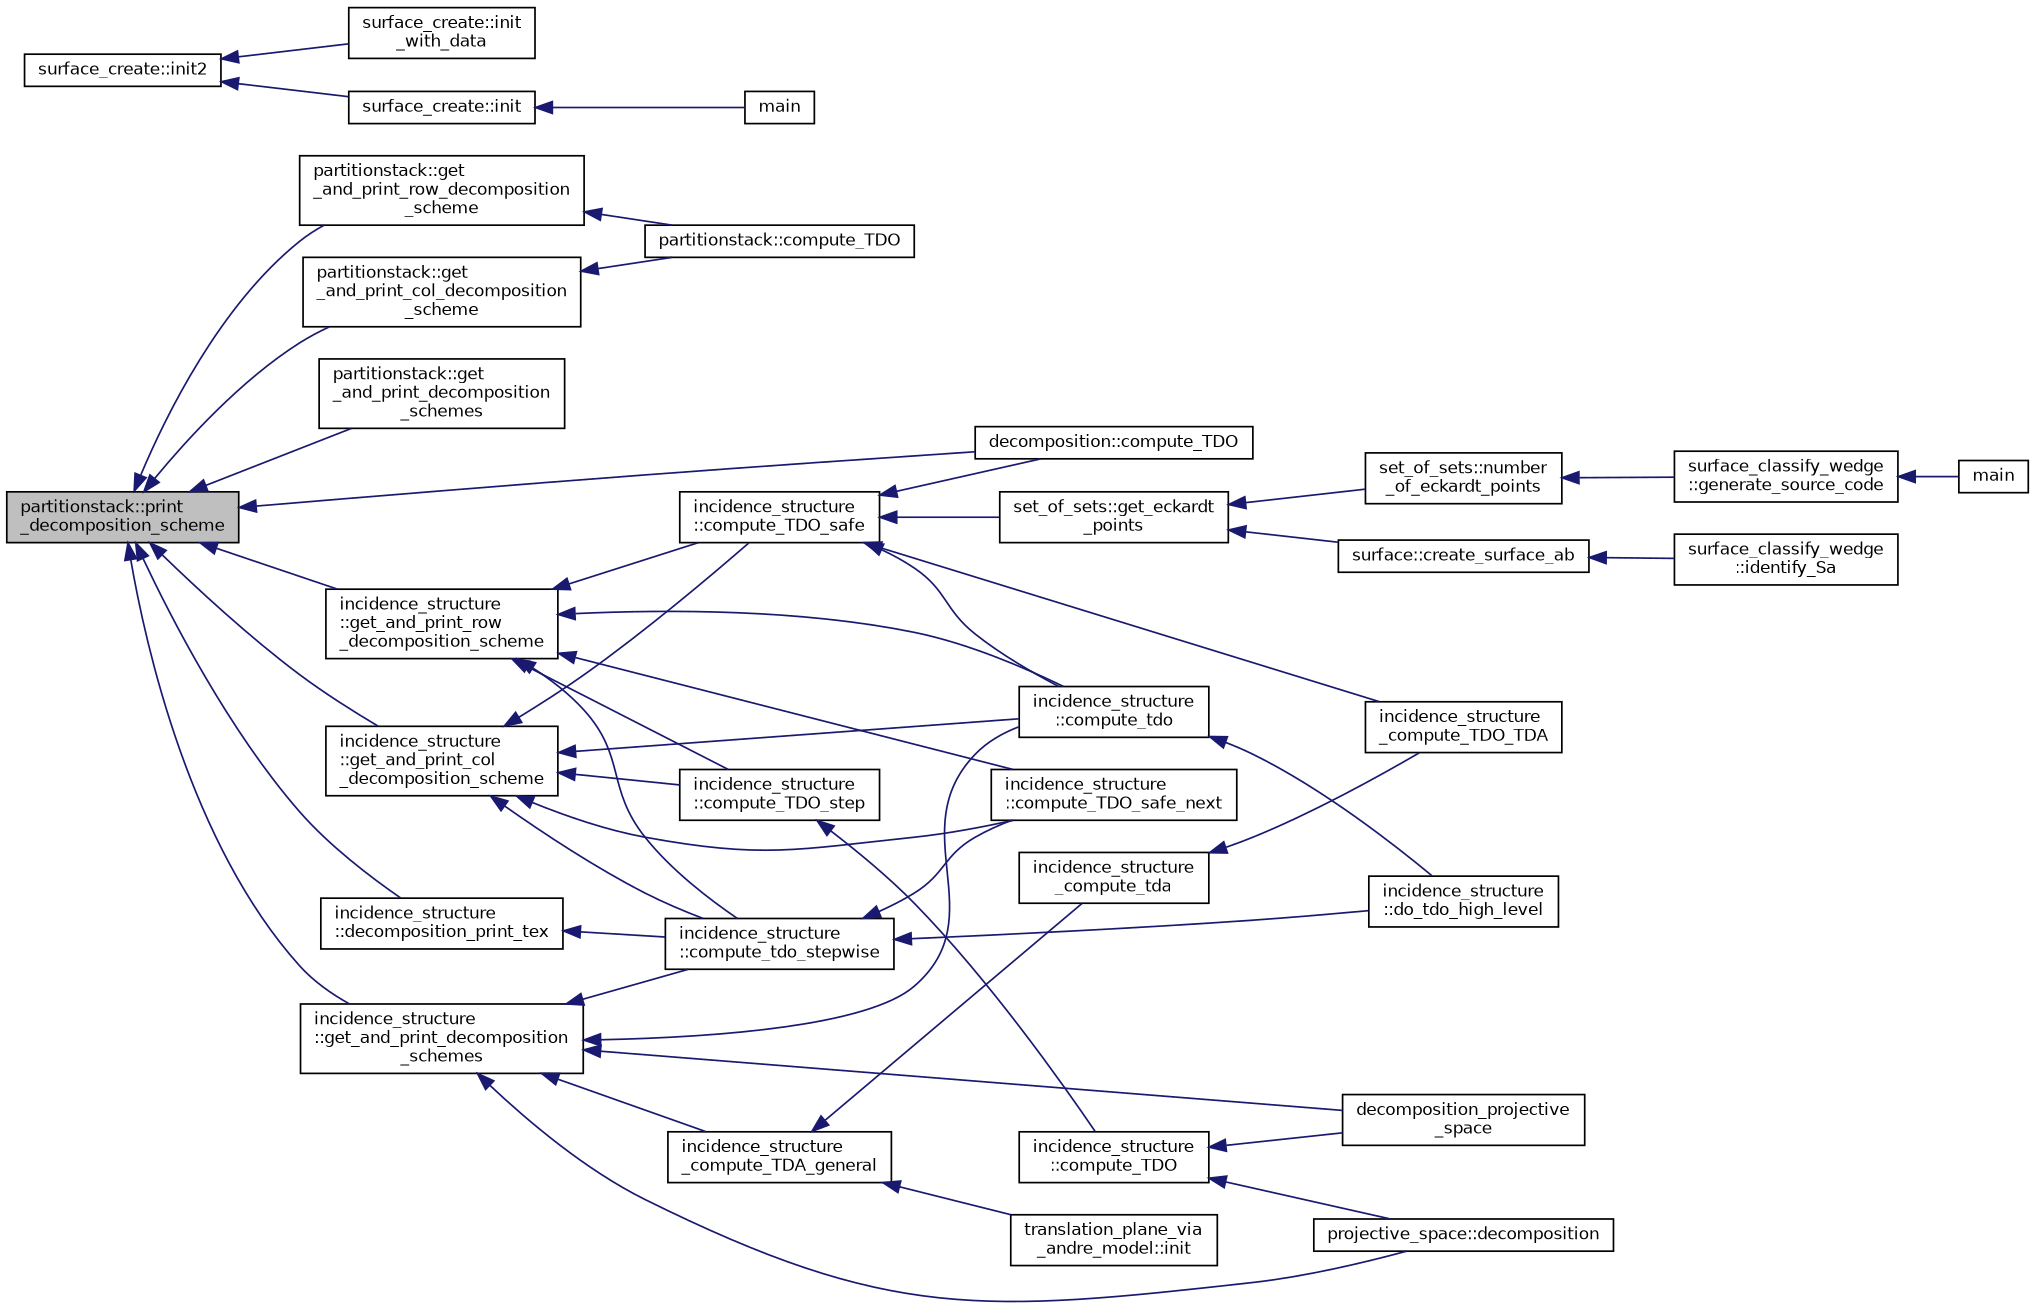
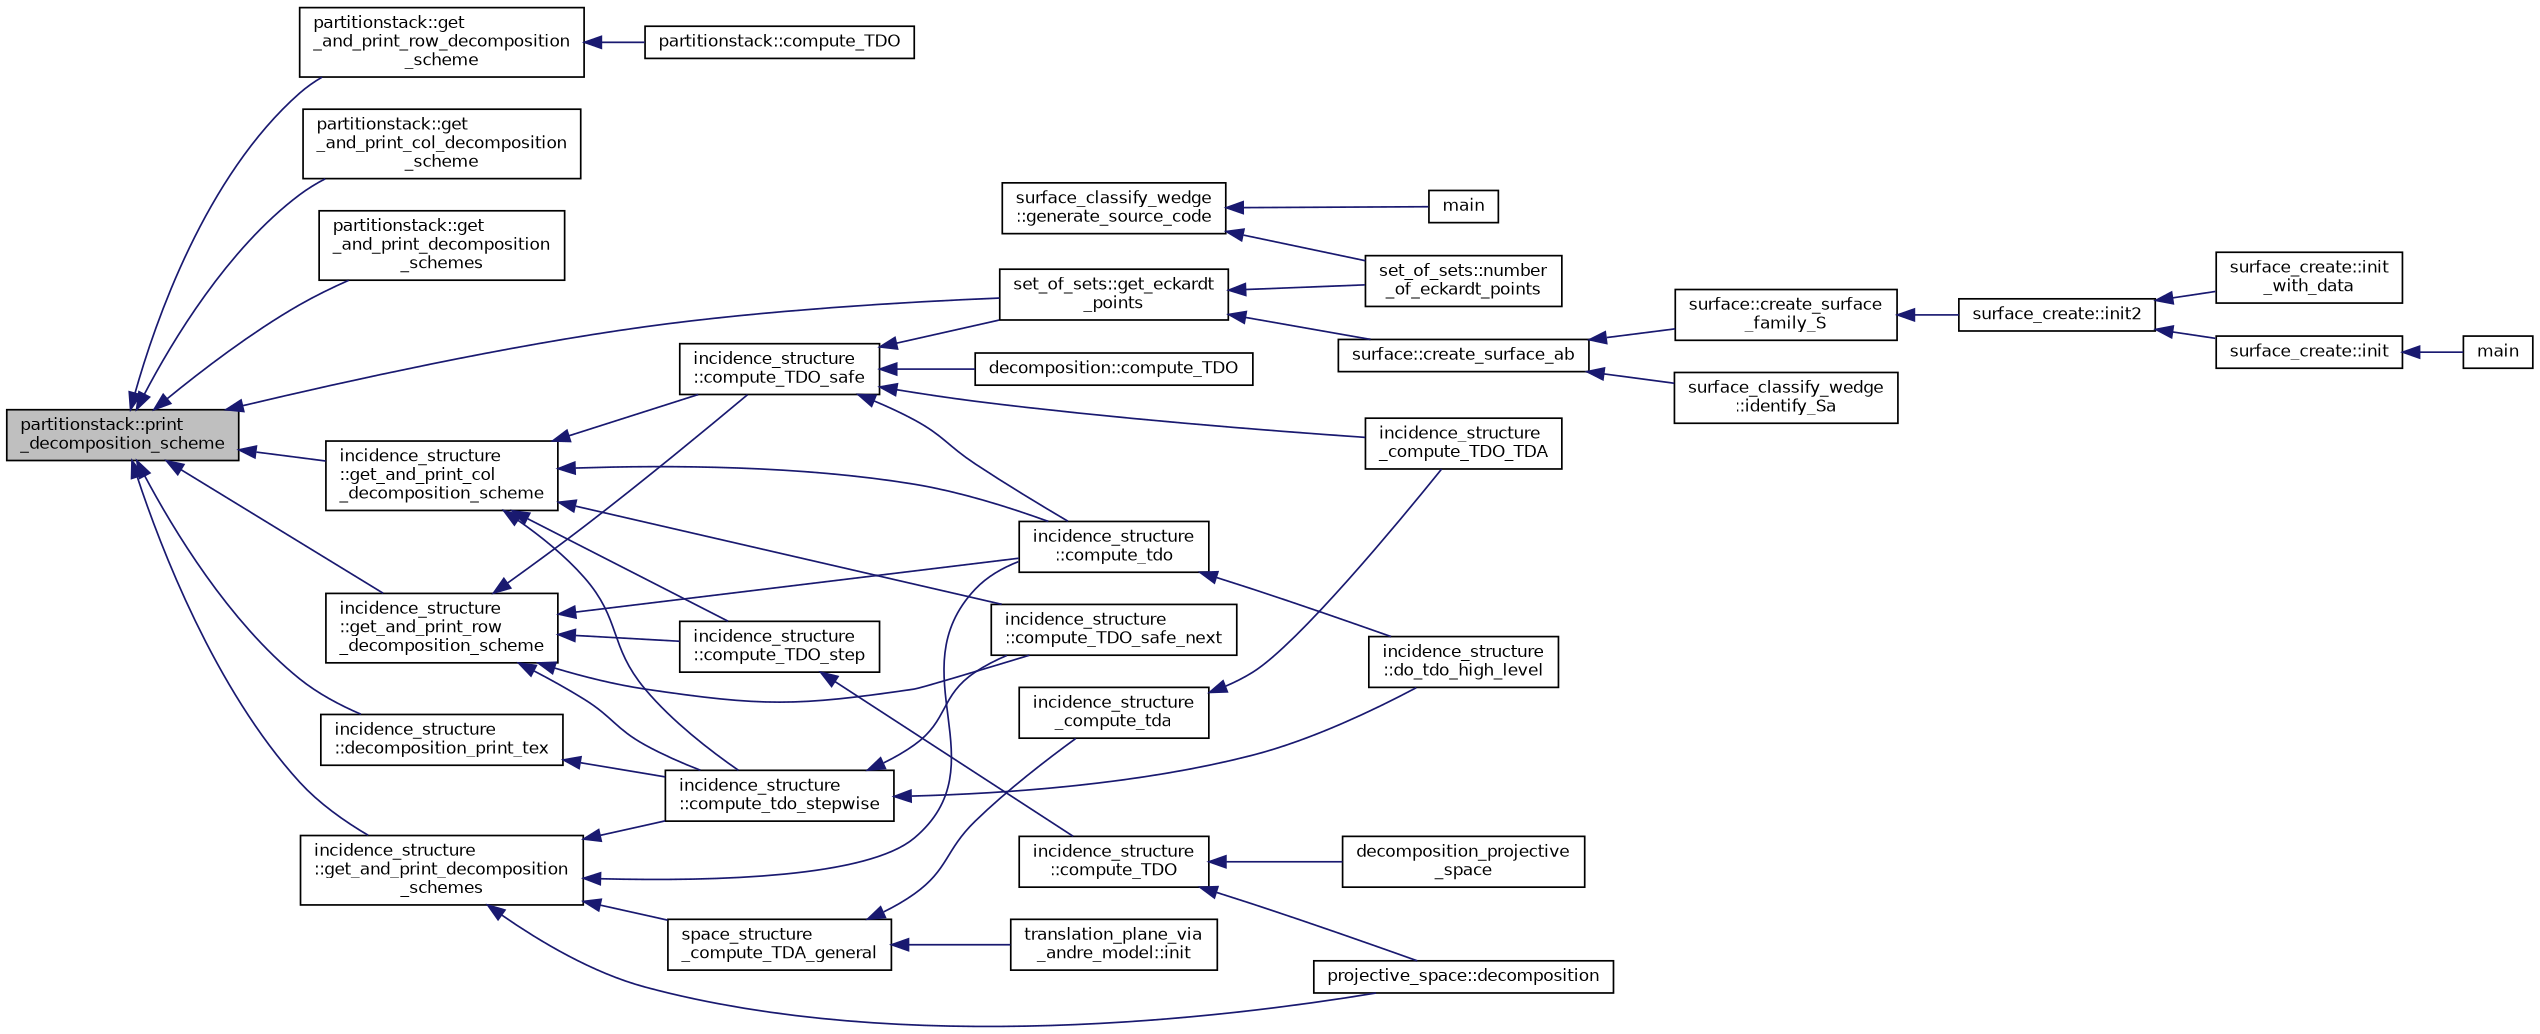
(635, 263) -> none
none -> (1786, 315)
(615, 477) -> (618, 331)
(1627, 477) -> (1304, 248)
(972, 1081) -> none
(780, 1157) -> (780, 945)
